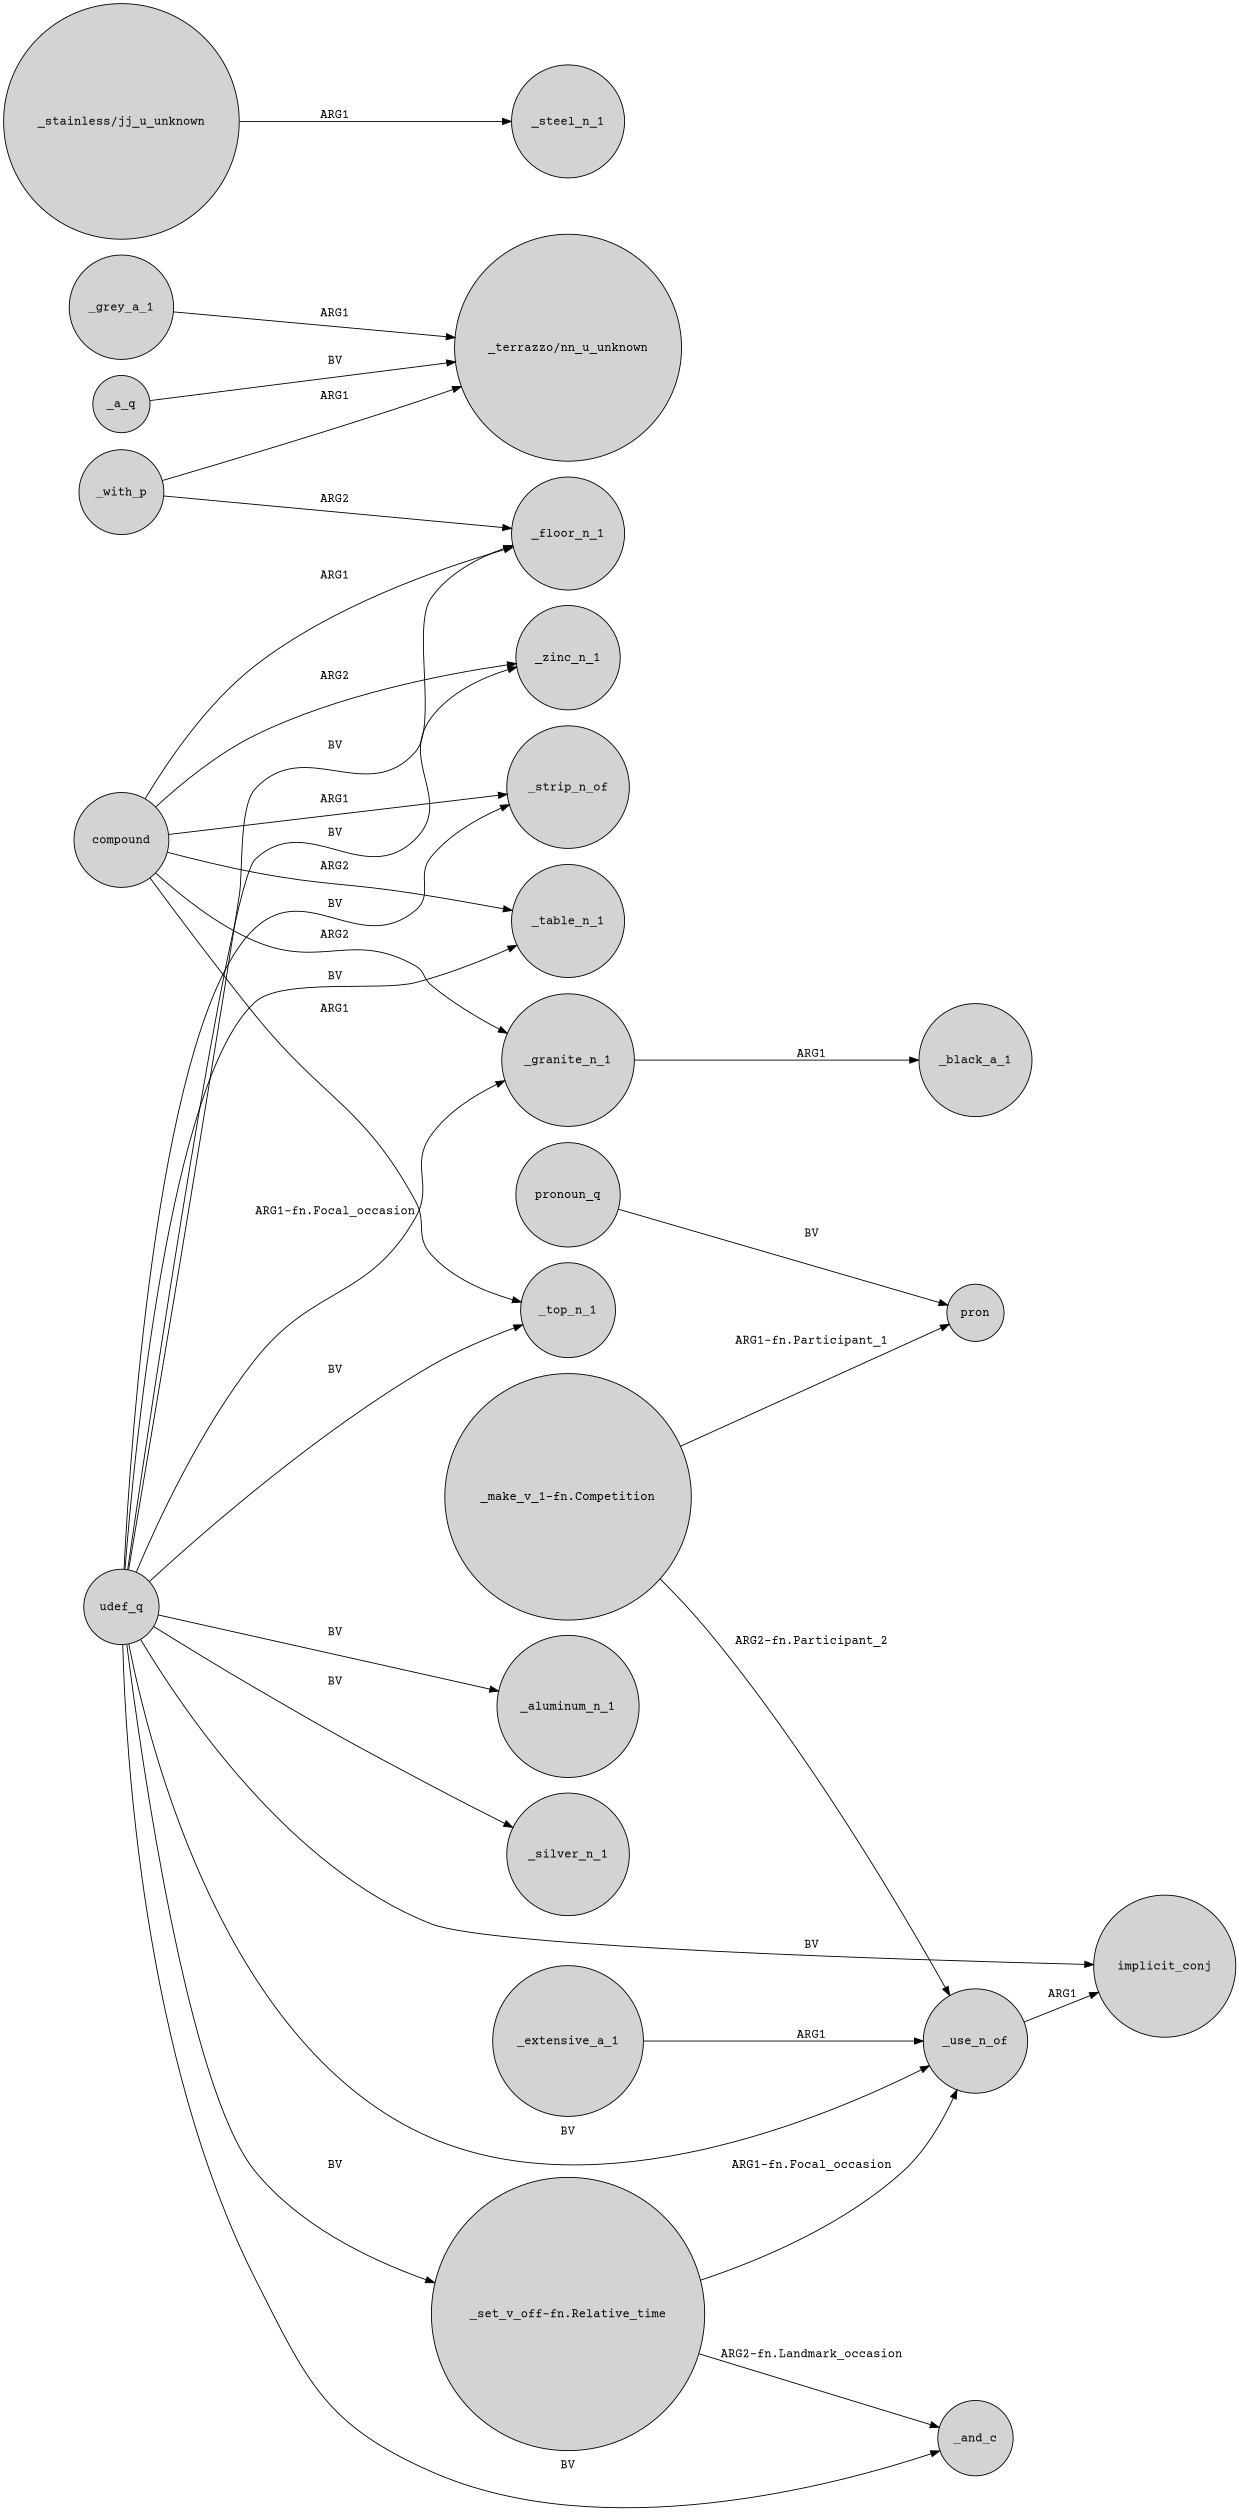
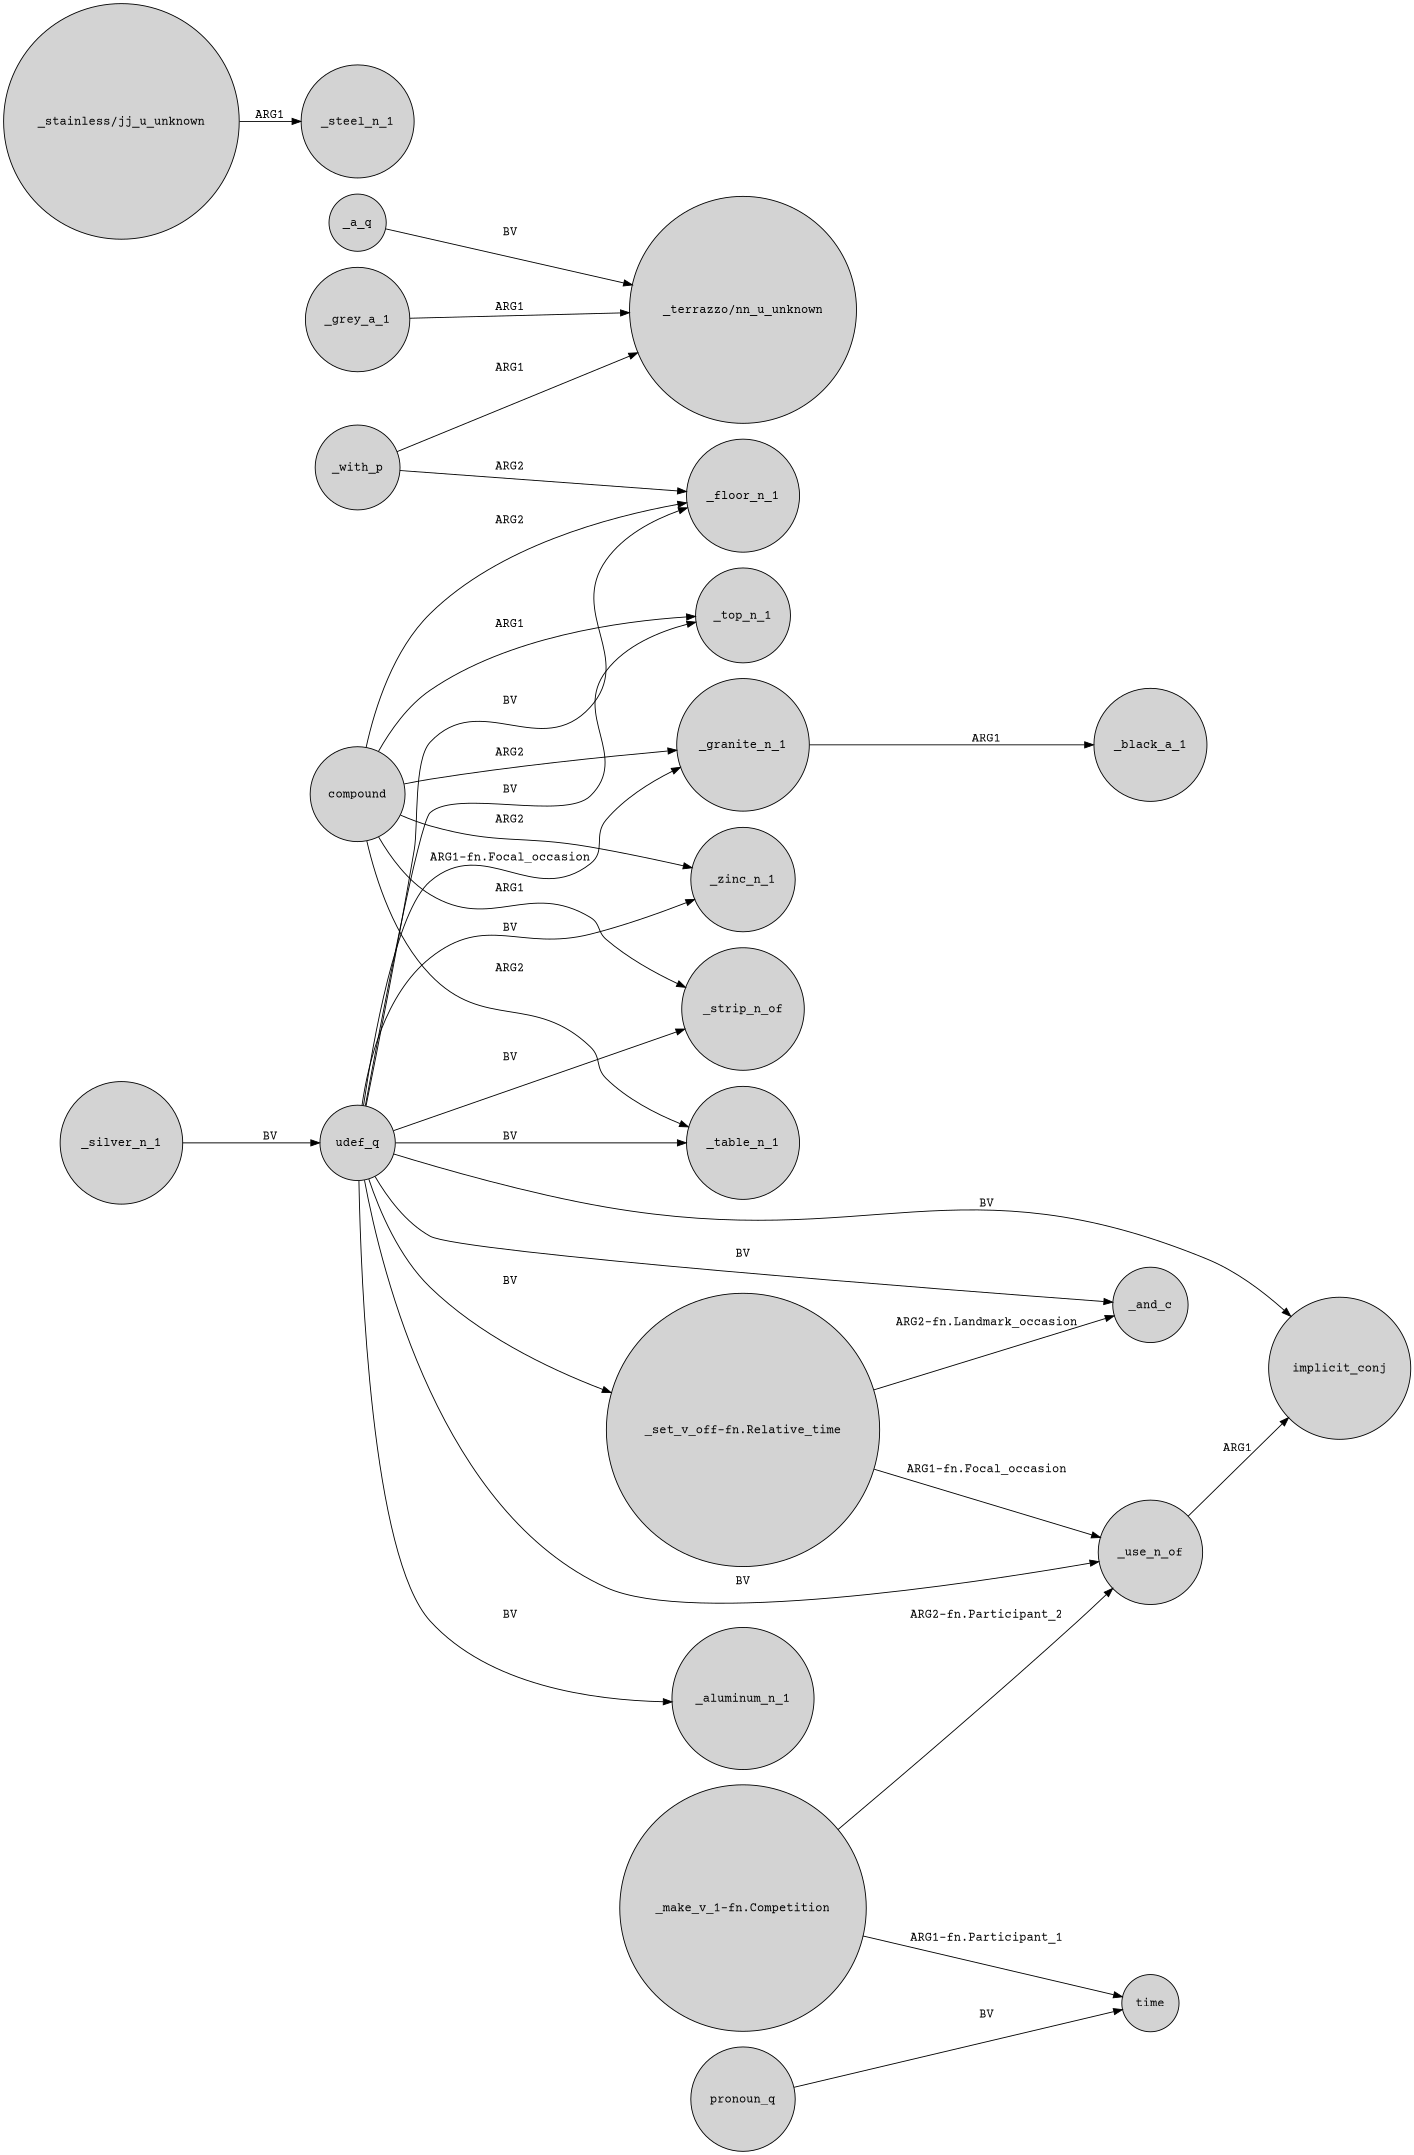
(335, 575) -> (510, 520)
(975, 1313) -> (1150, 2003)
(327, 1729) -> (247, 1143)
(568, 2041) -> none
